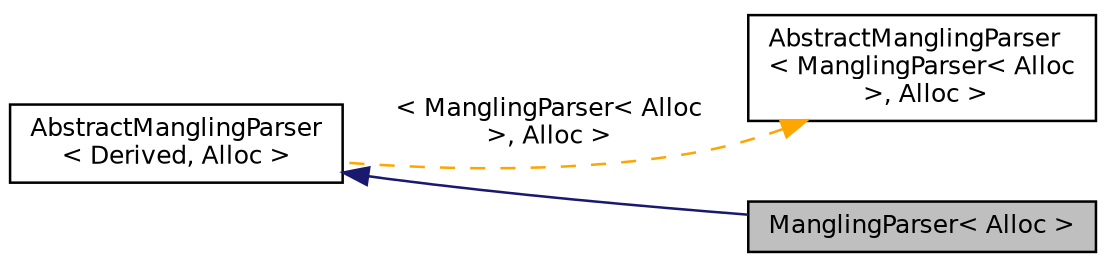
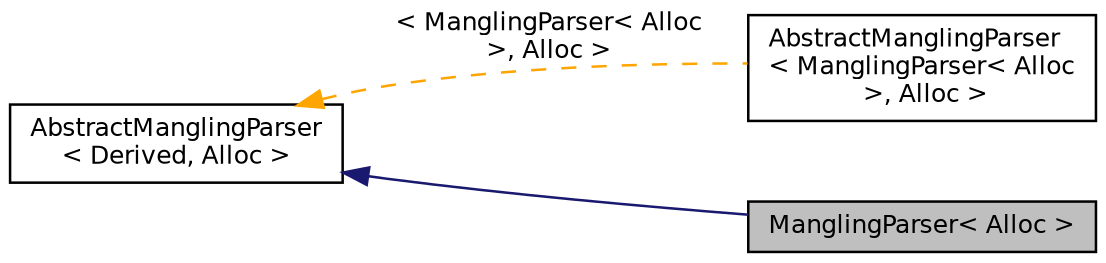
(565, 166) -> (534, 70)
